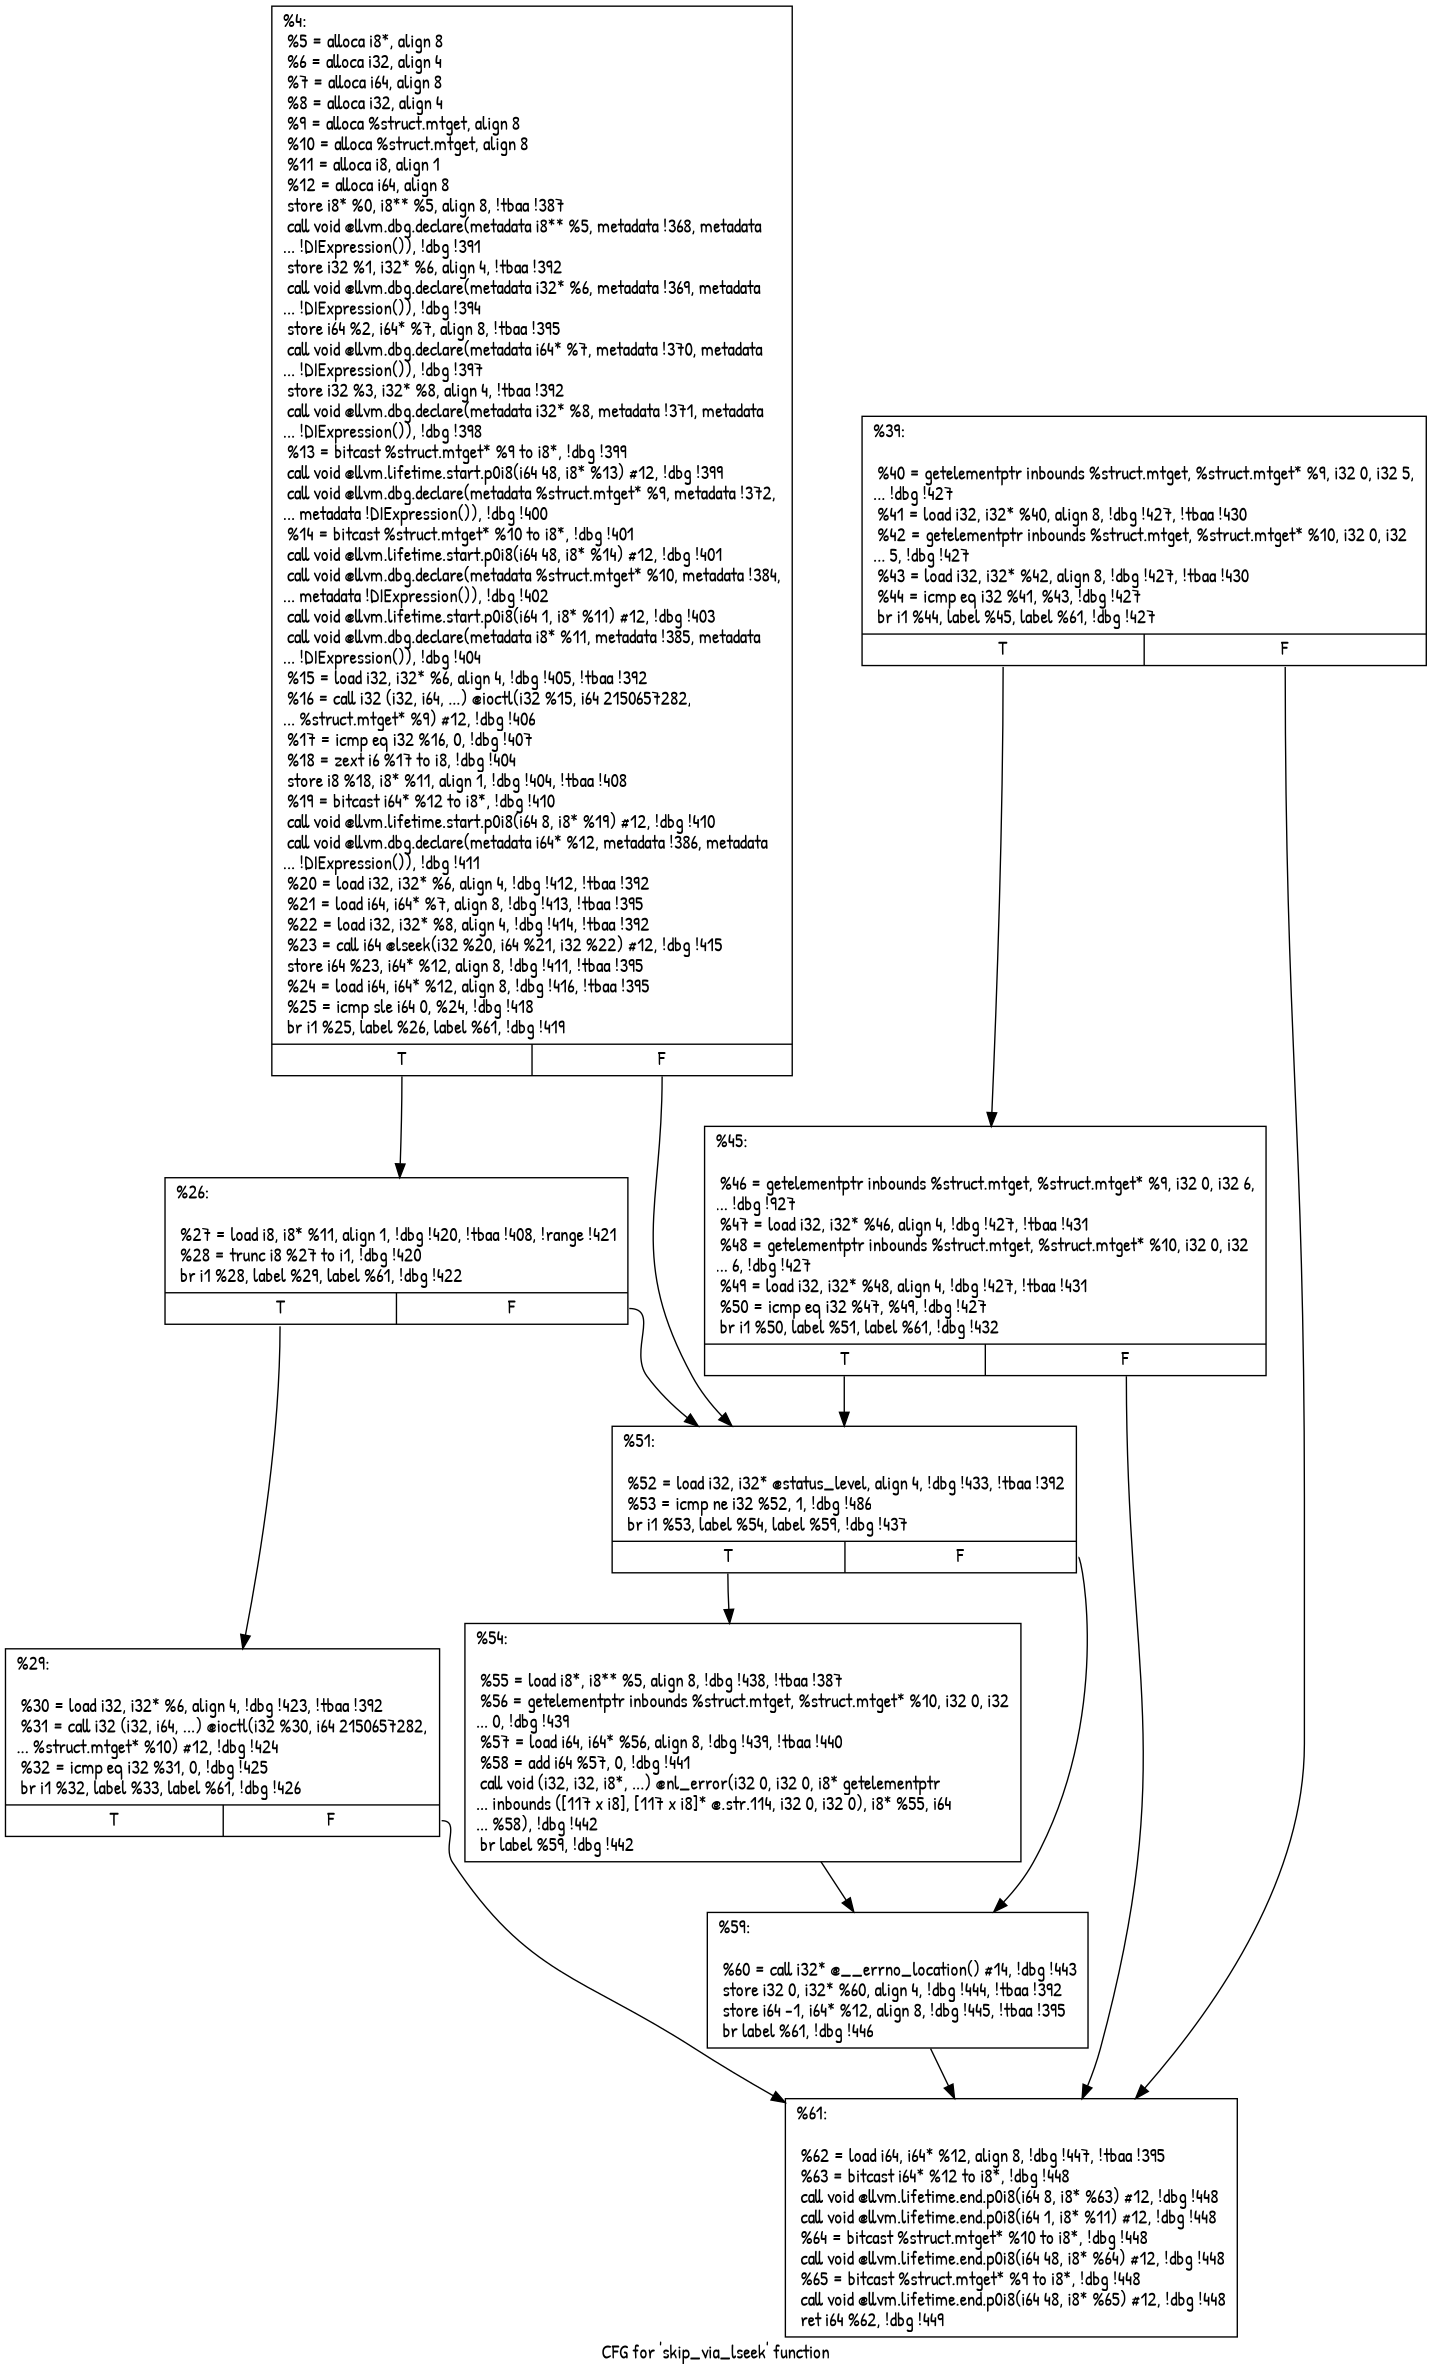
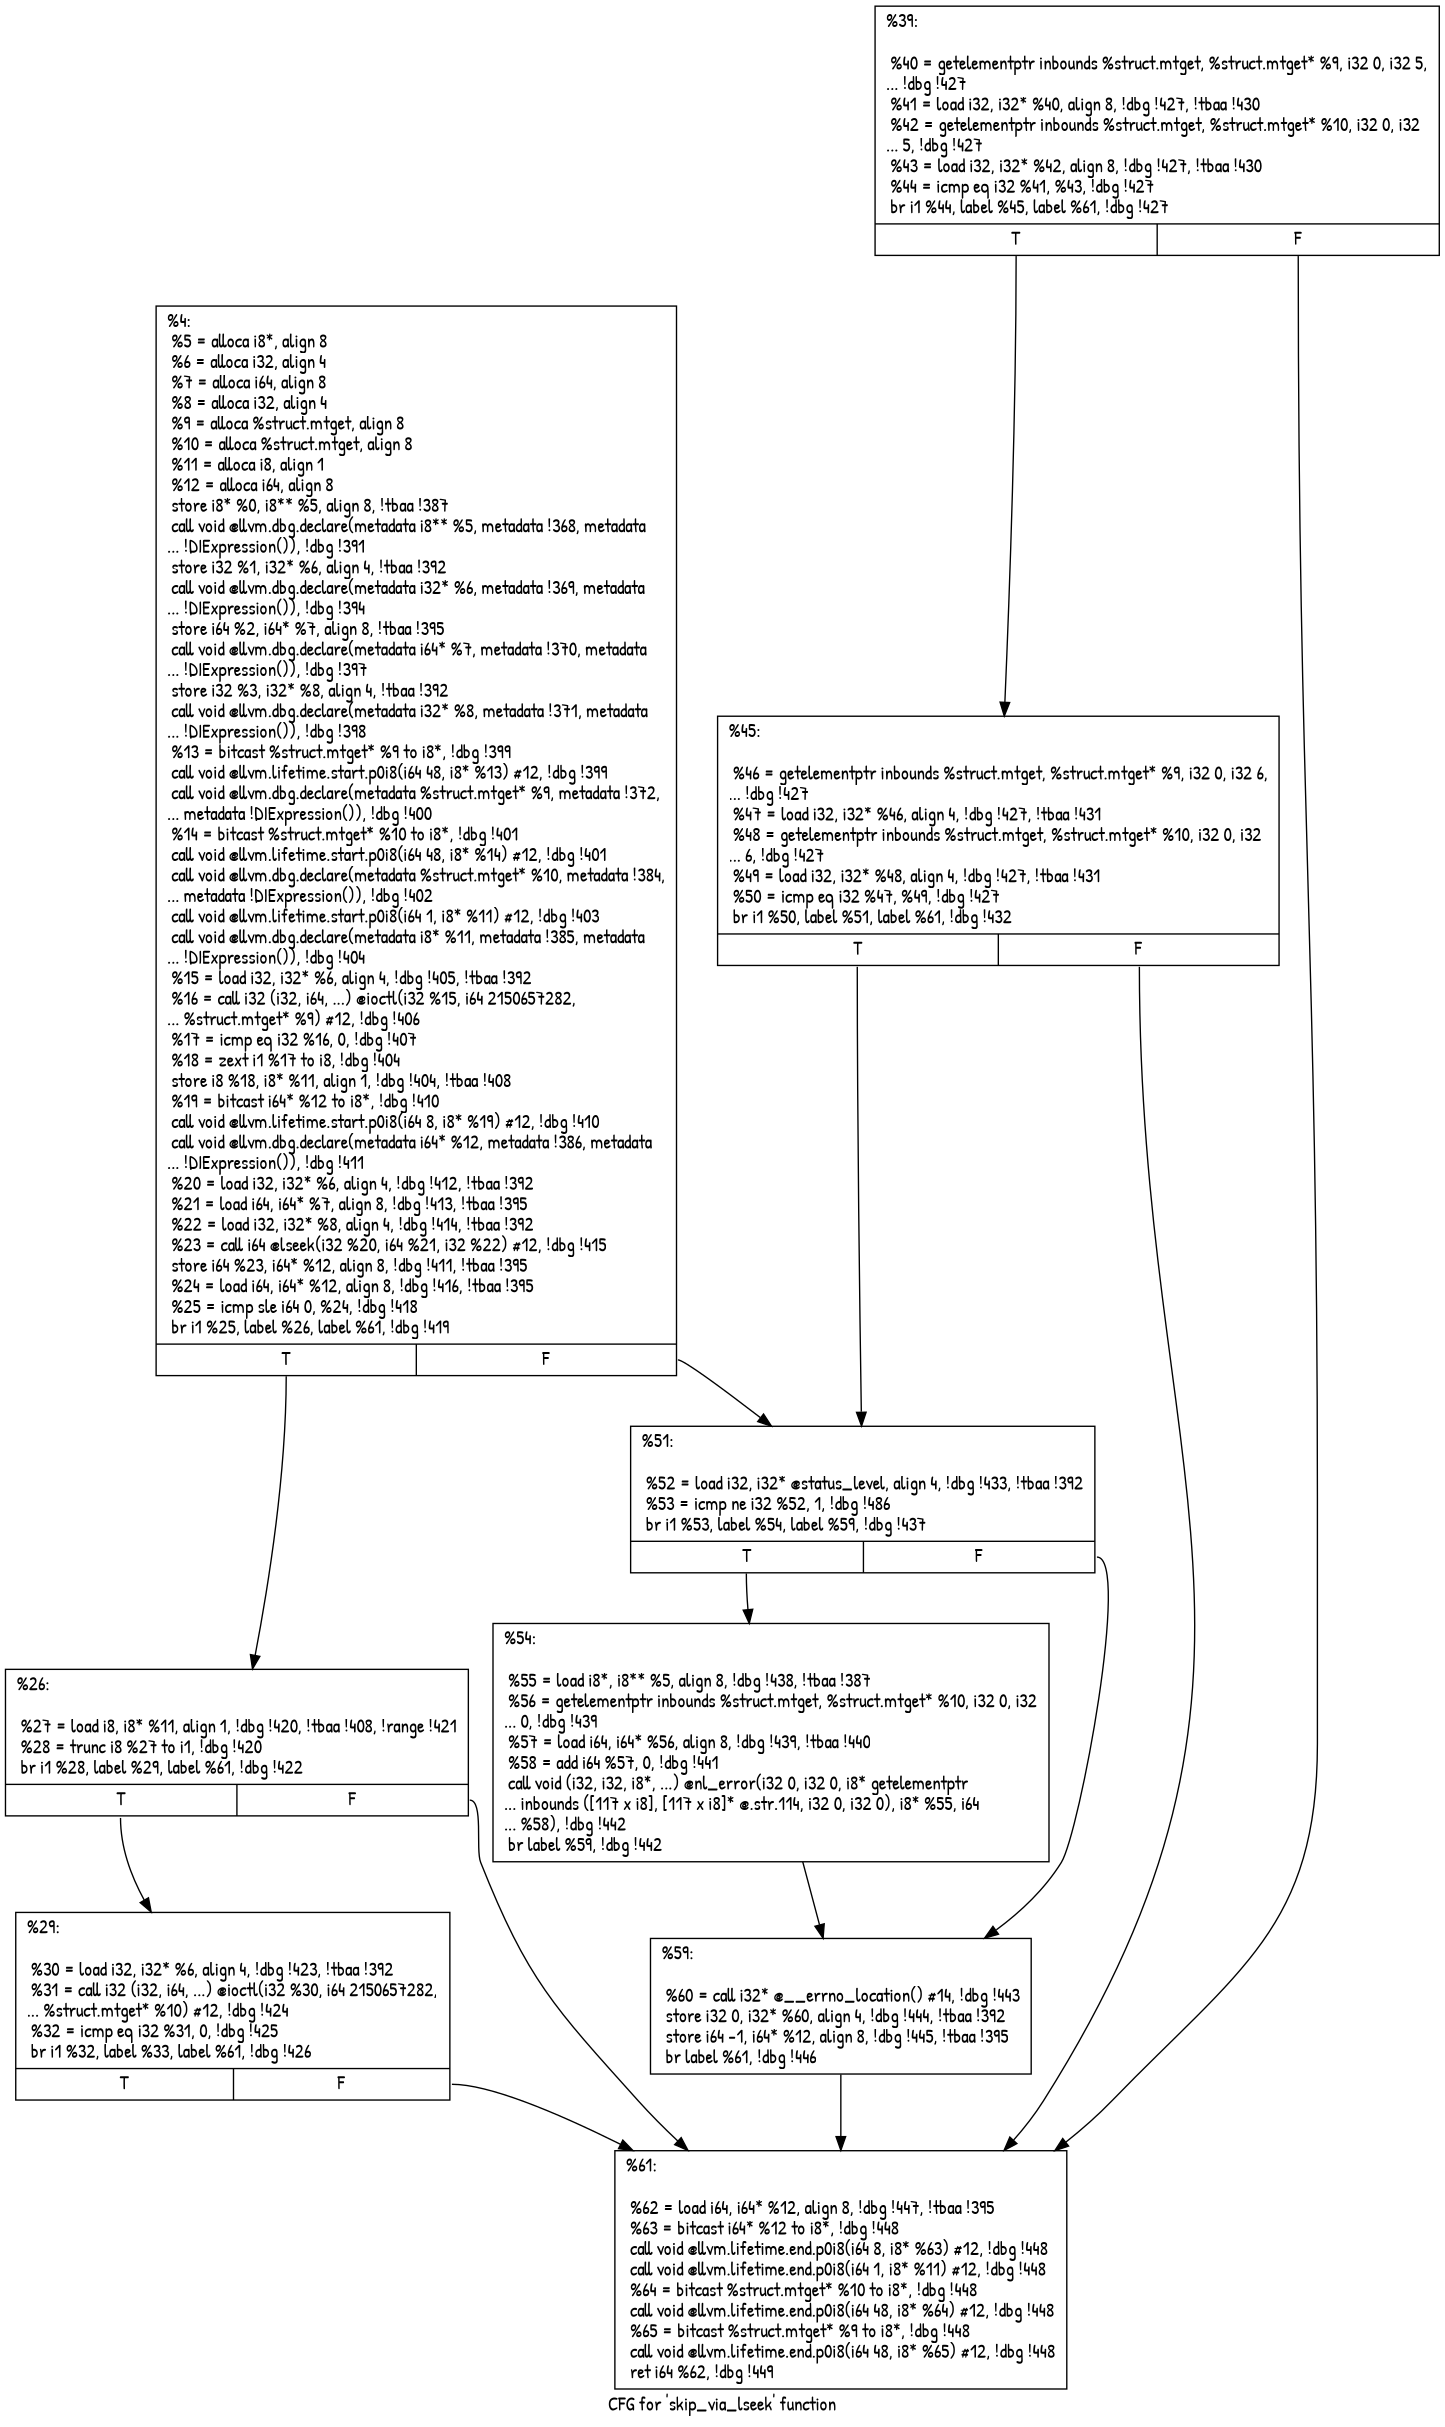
(400, 761) -> (284, 1061)
(756, 1204) -> (769, 794)
(643, 1367) -> (543, 1987)
